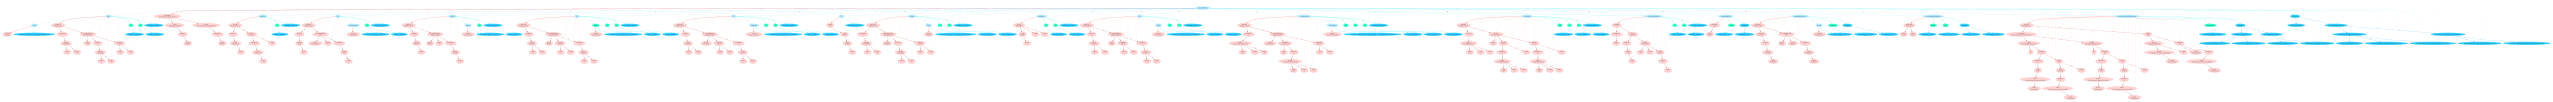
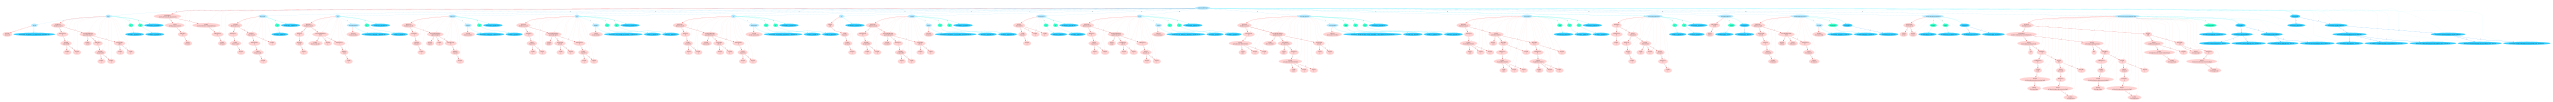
(596, 25) -> (596, 25)
